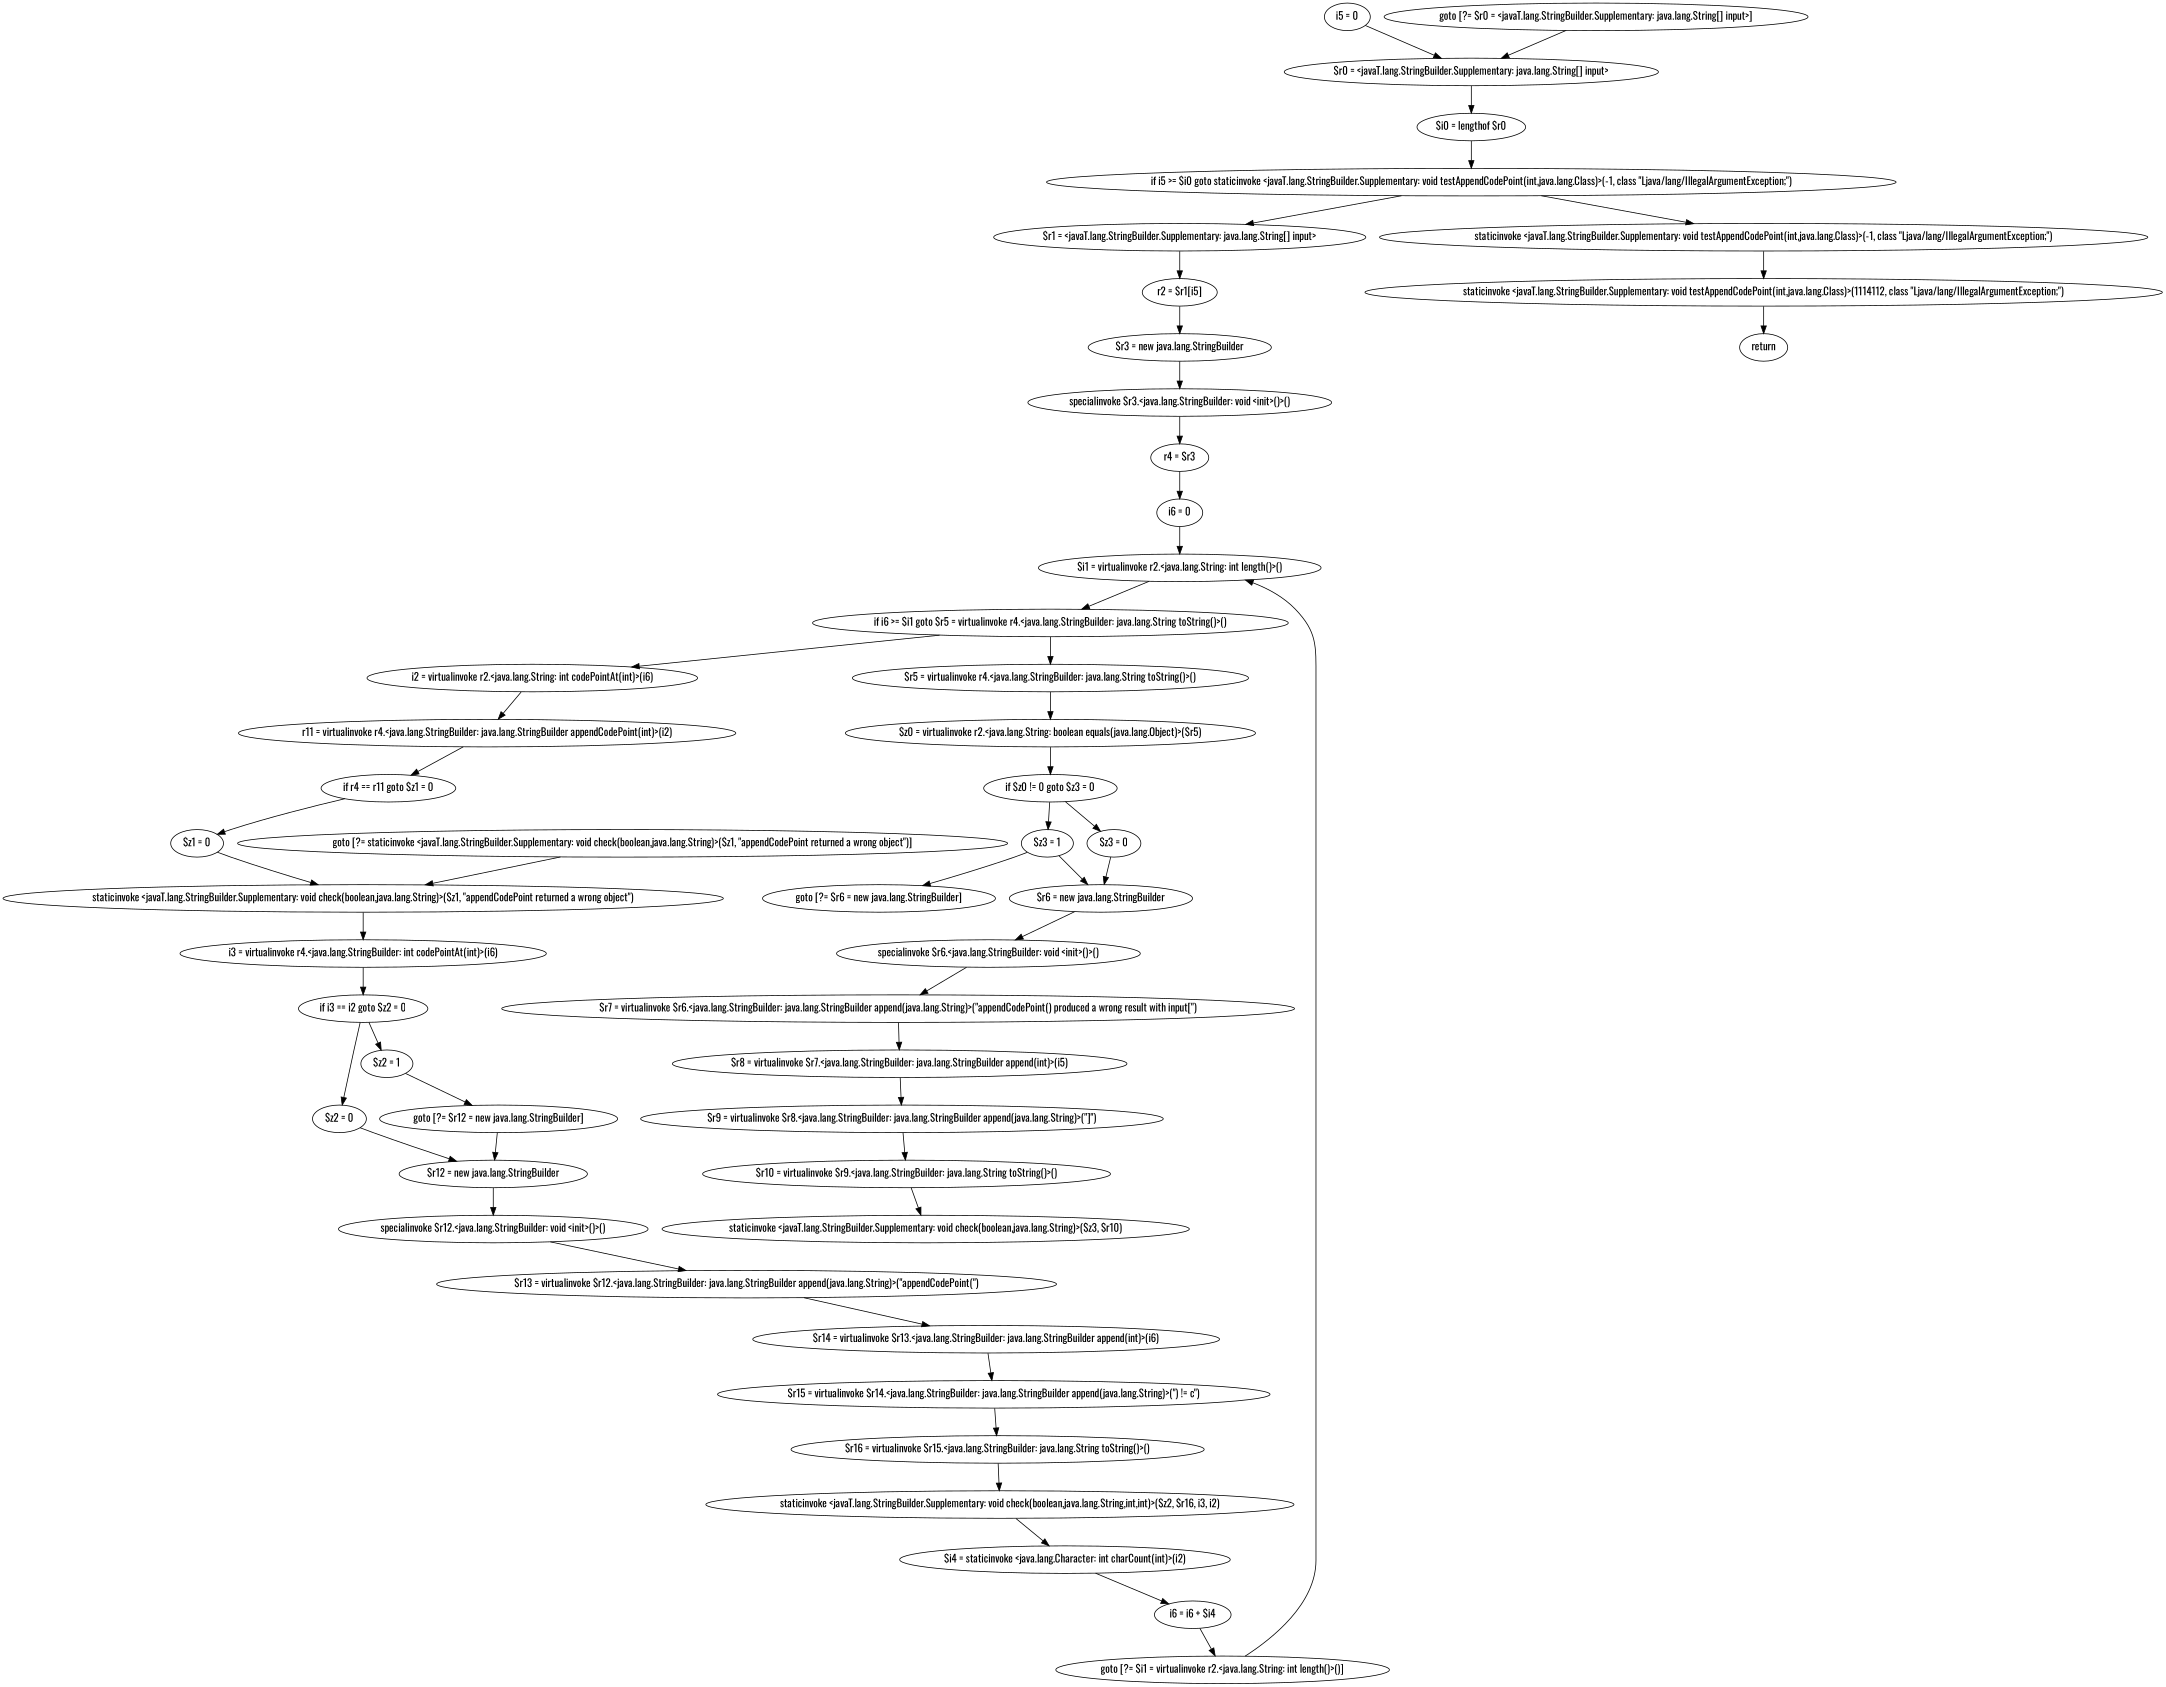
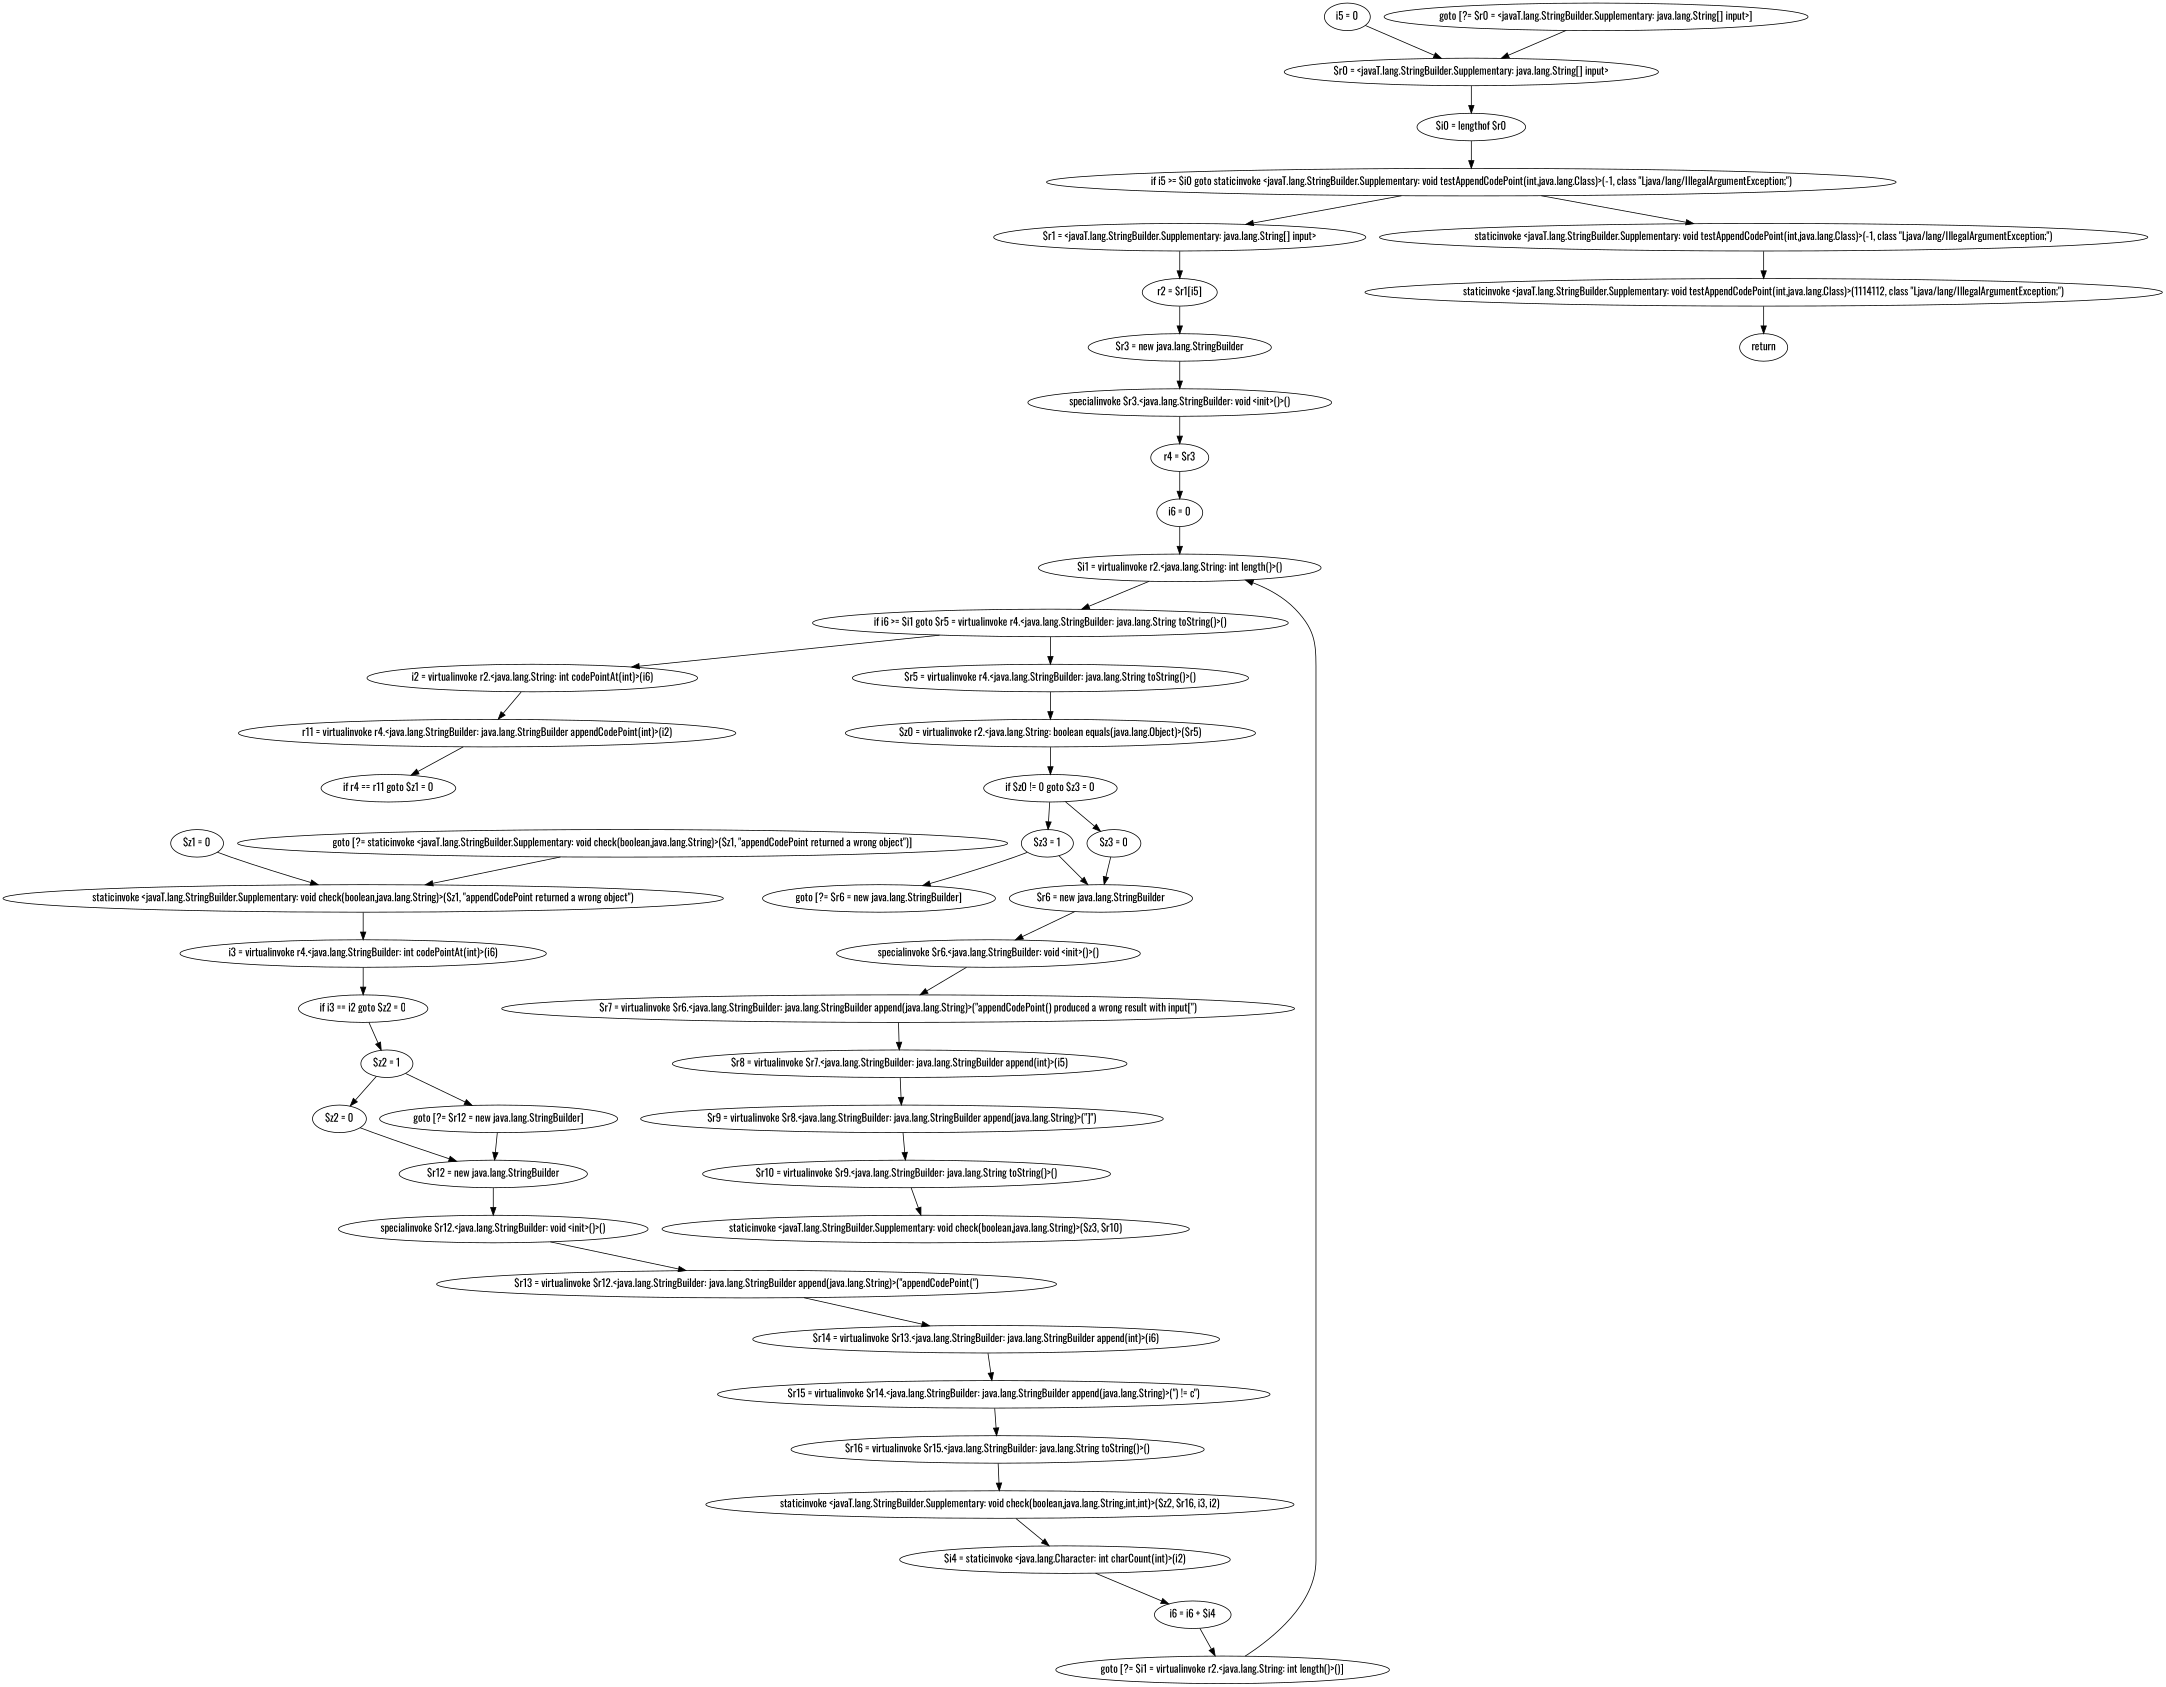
(284, 814) -> none
(352, 1060) -> (366, 1088)
